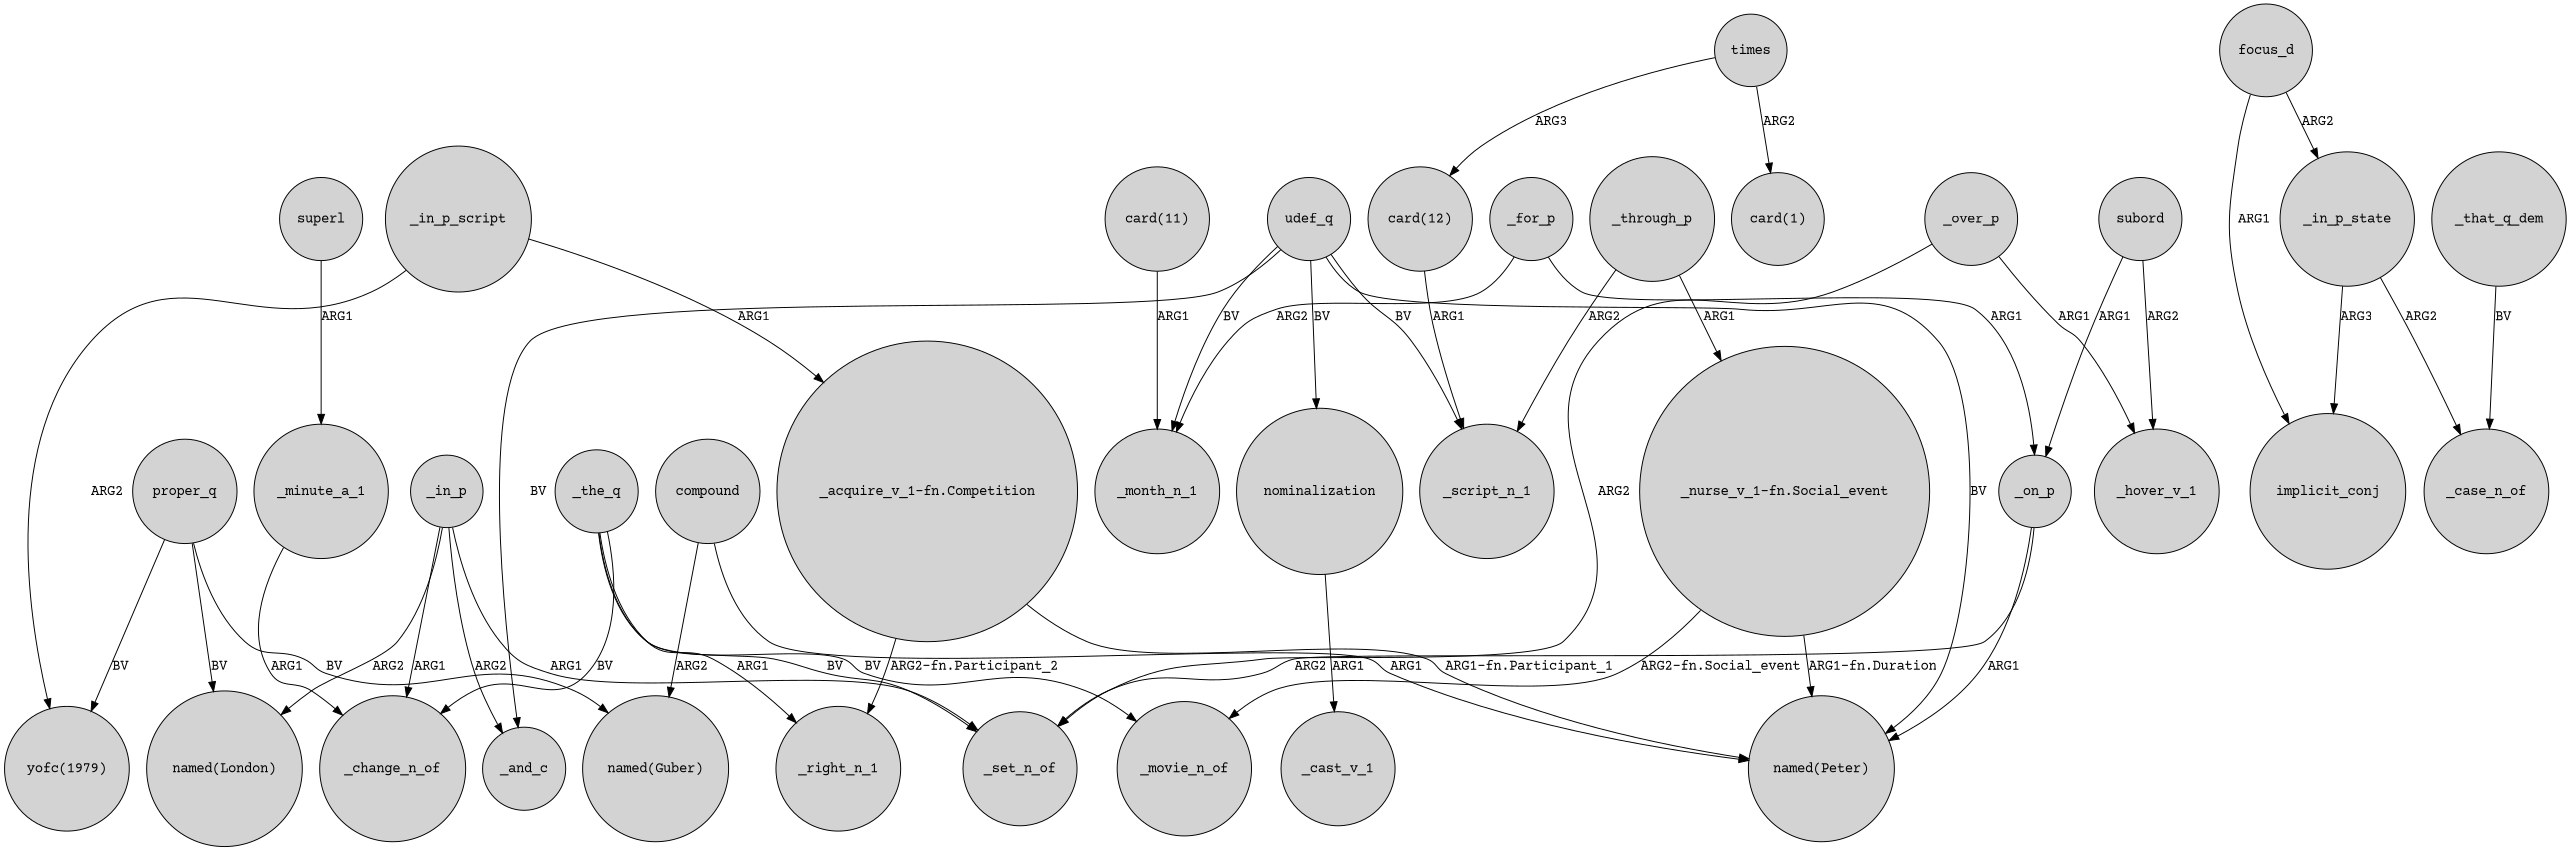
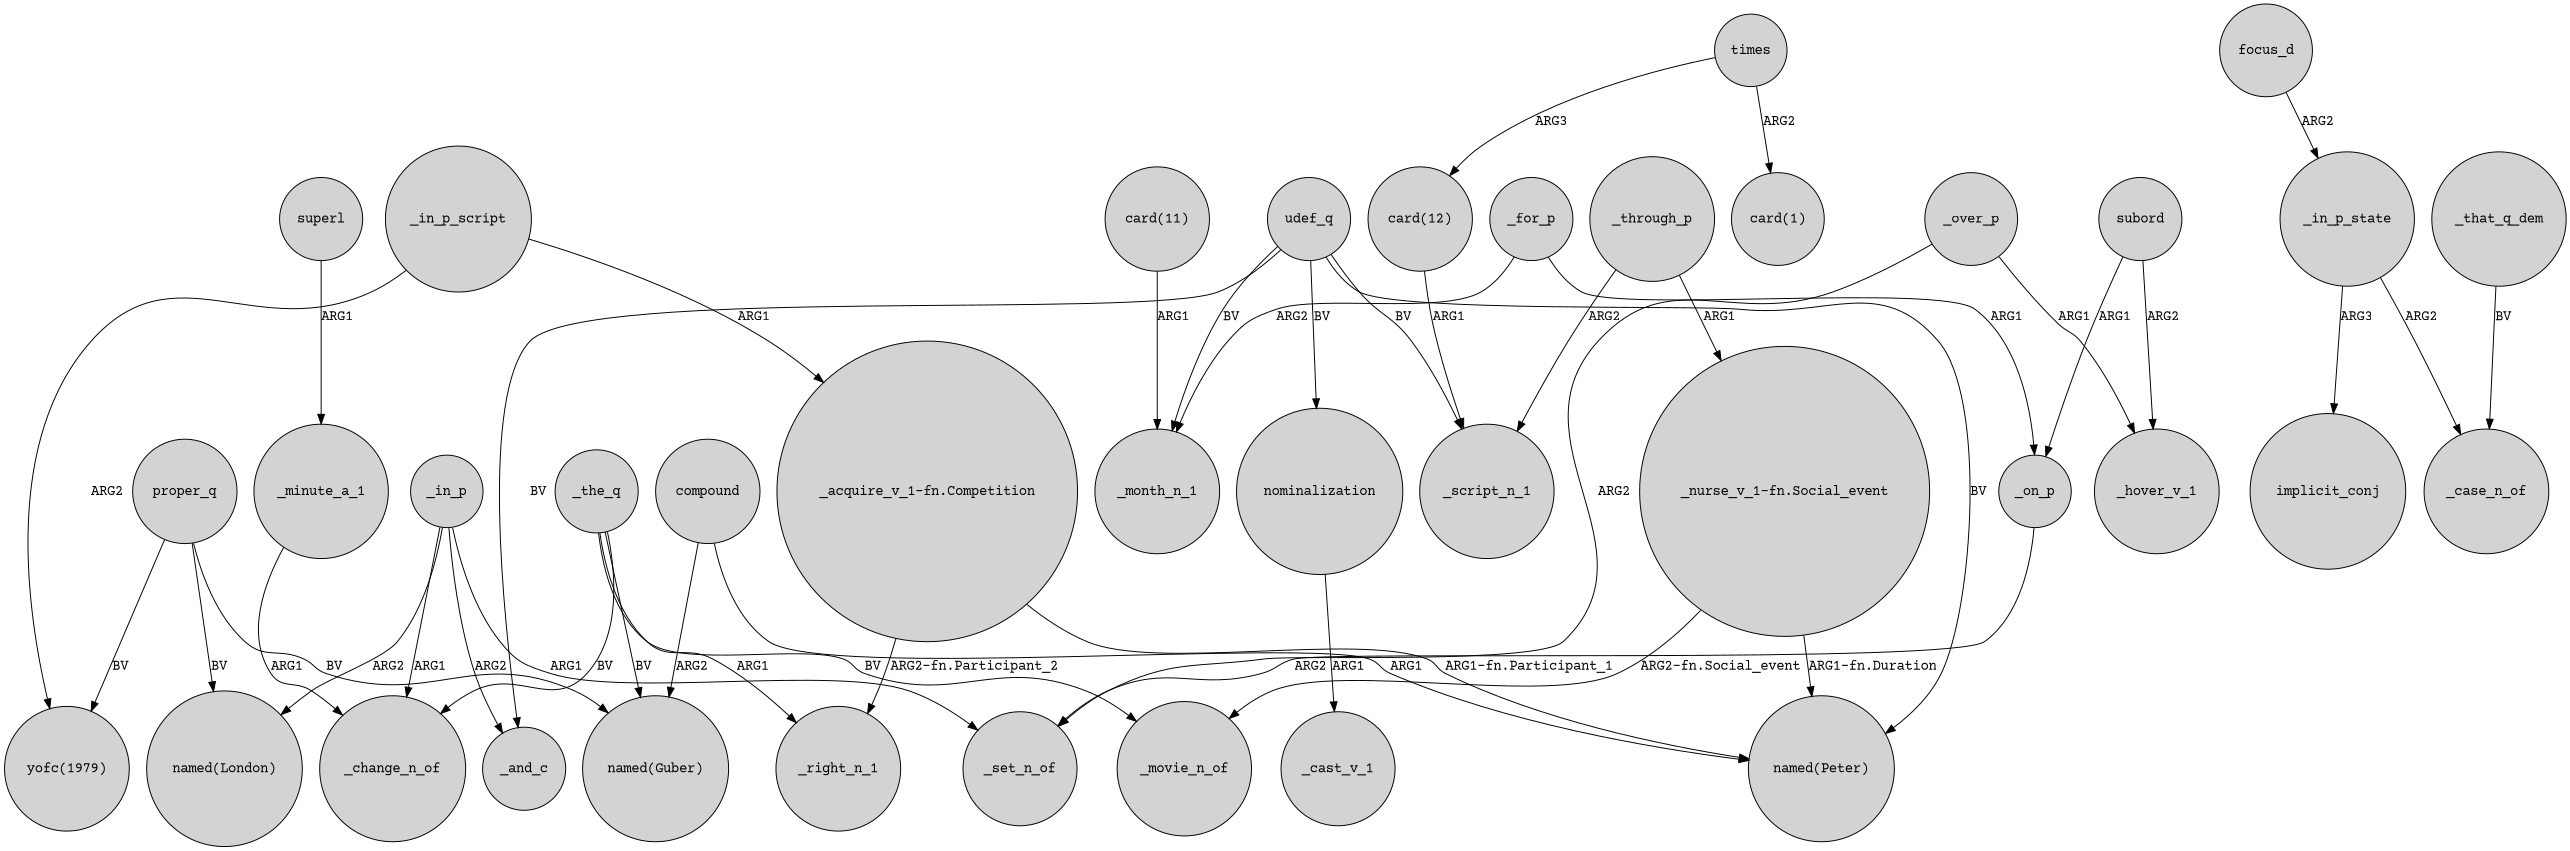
(2232, 258) -> none
(1993, 651) -> none
(787, 662) -> (626, 629)
